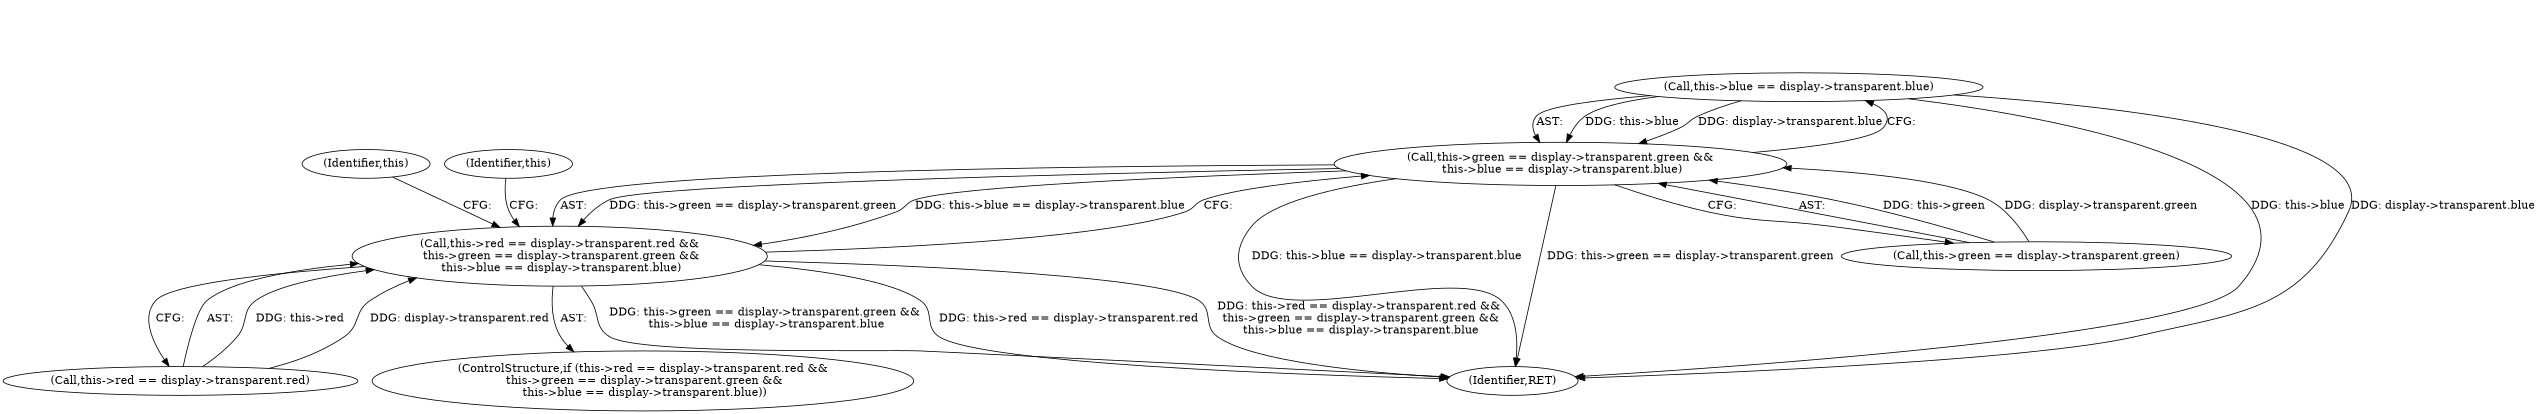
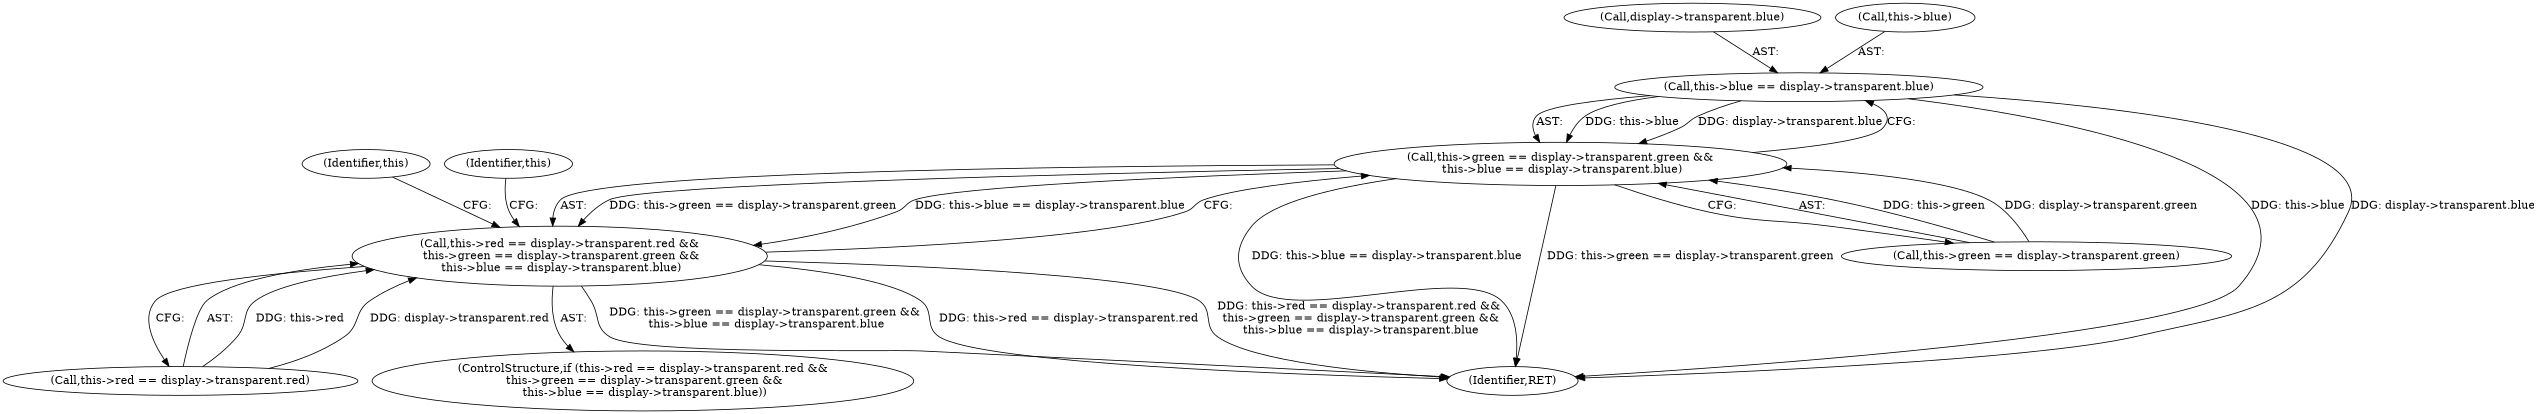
none -> (1692, 18)
none -> (1905, 18)
